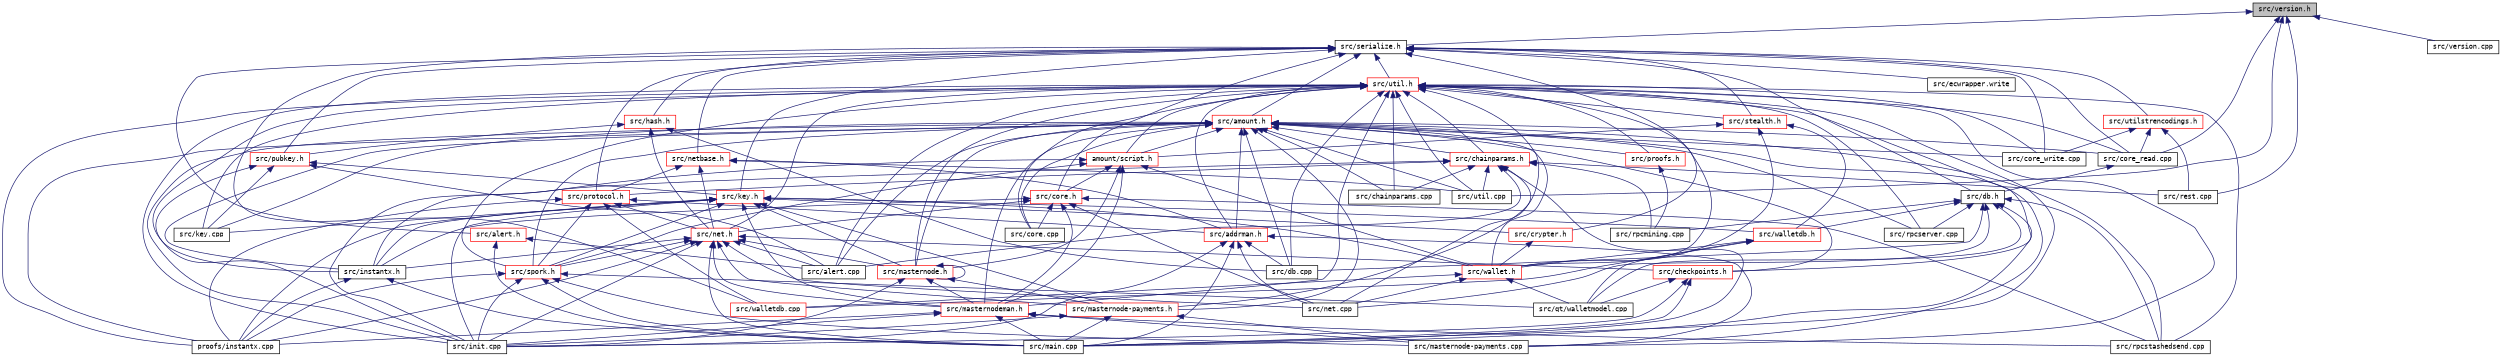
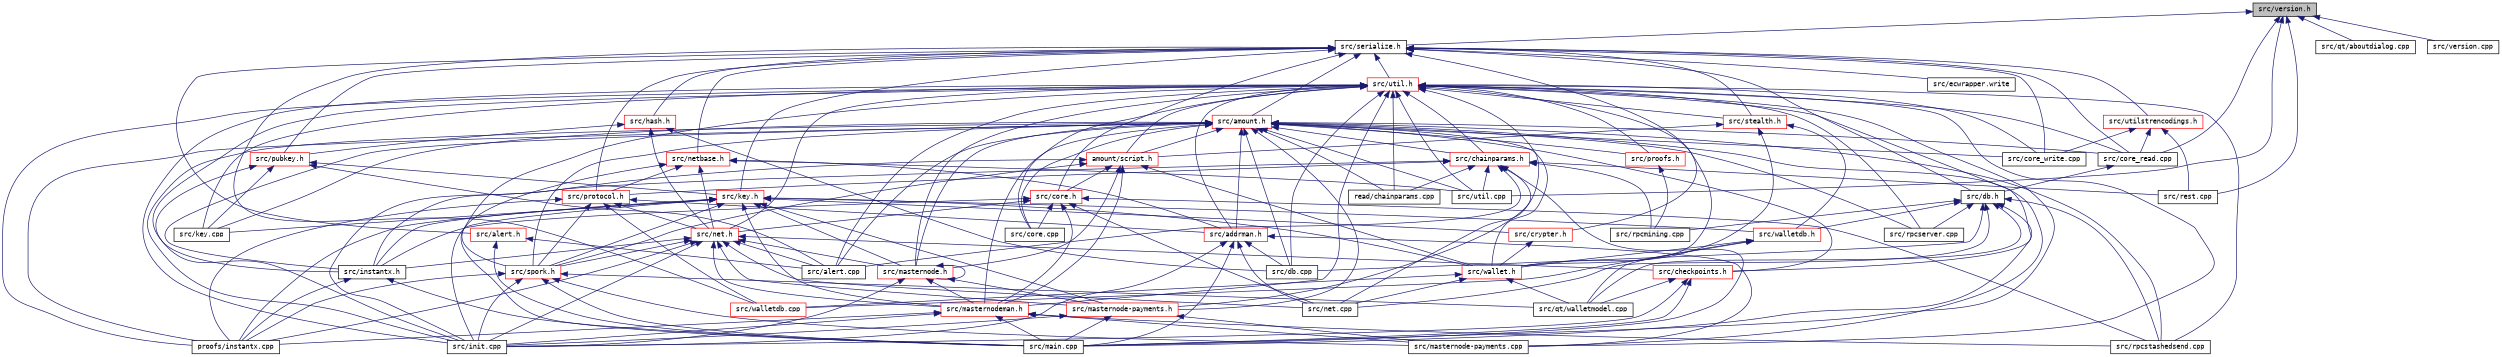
none -> (2366, 47)
(1394, 197) -> (1394, 197)
(837, 336) -> (517, 304)
